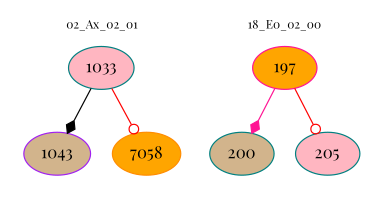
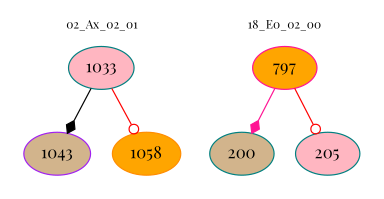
(285, 68) -> (285, 68)
(147, 154) -> (147, 154)
